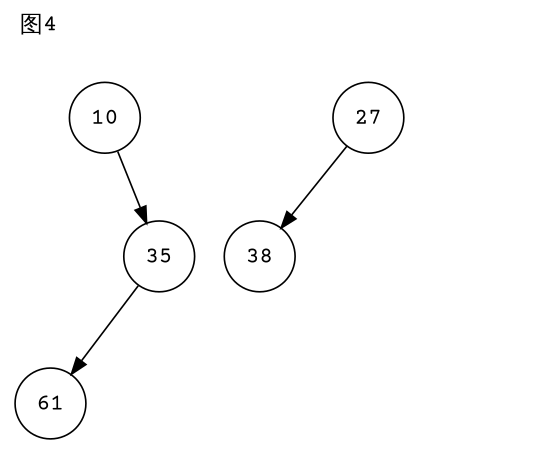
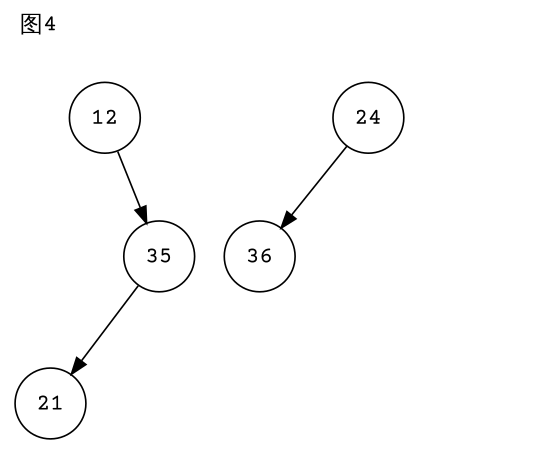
(105, 118) -> (105, 118)
(368, 118) -> (368, 118)
(260, 256) -> (260, 256)
(50, 403) -> (50, 403)
